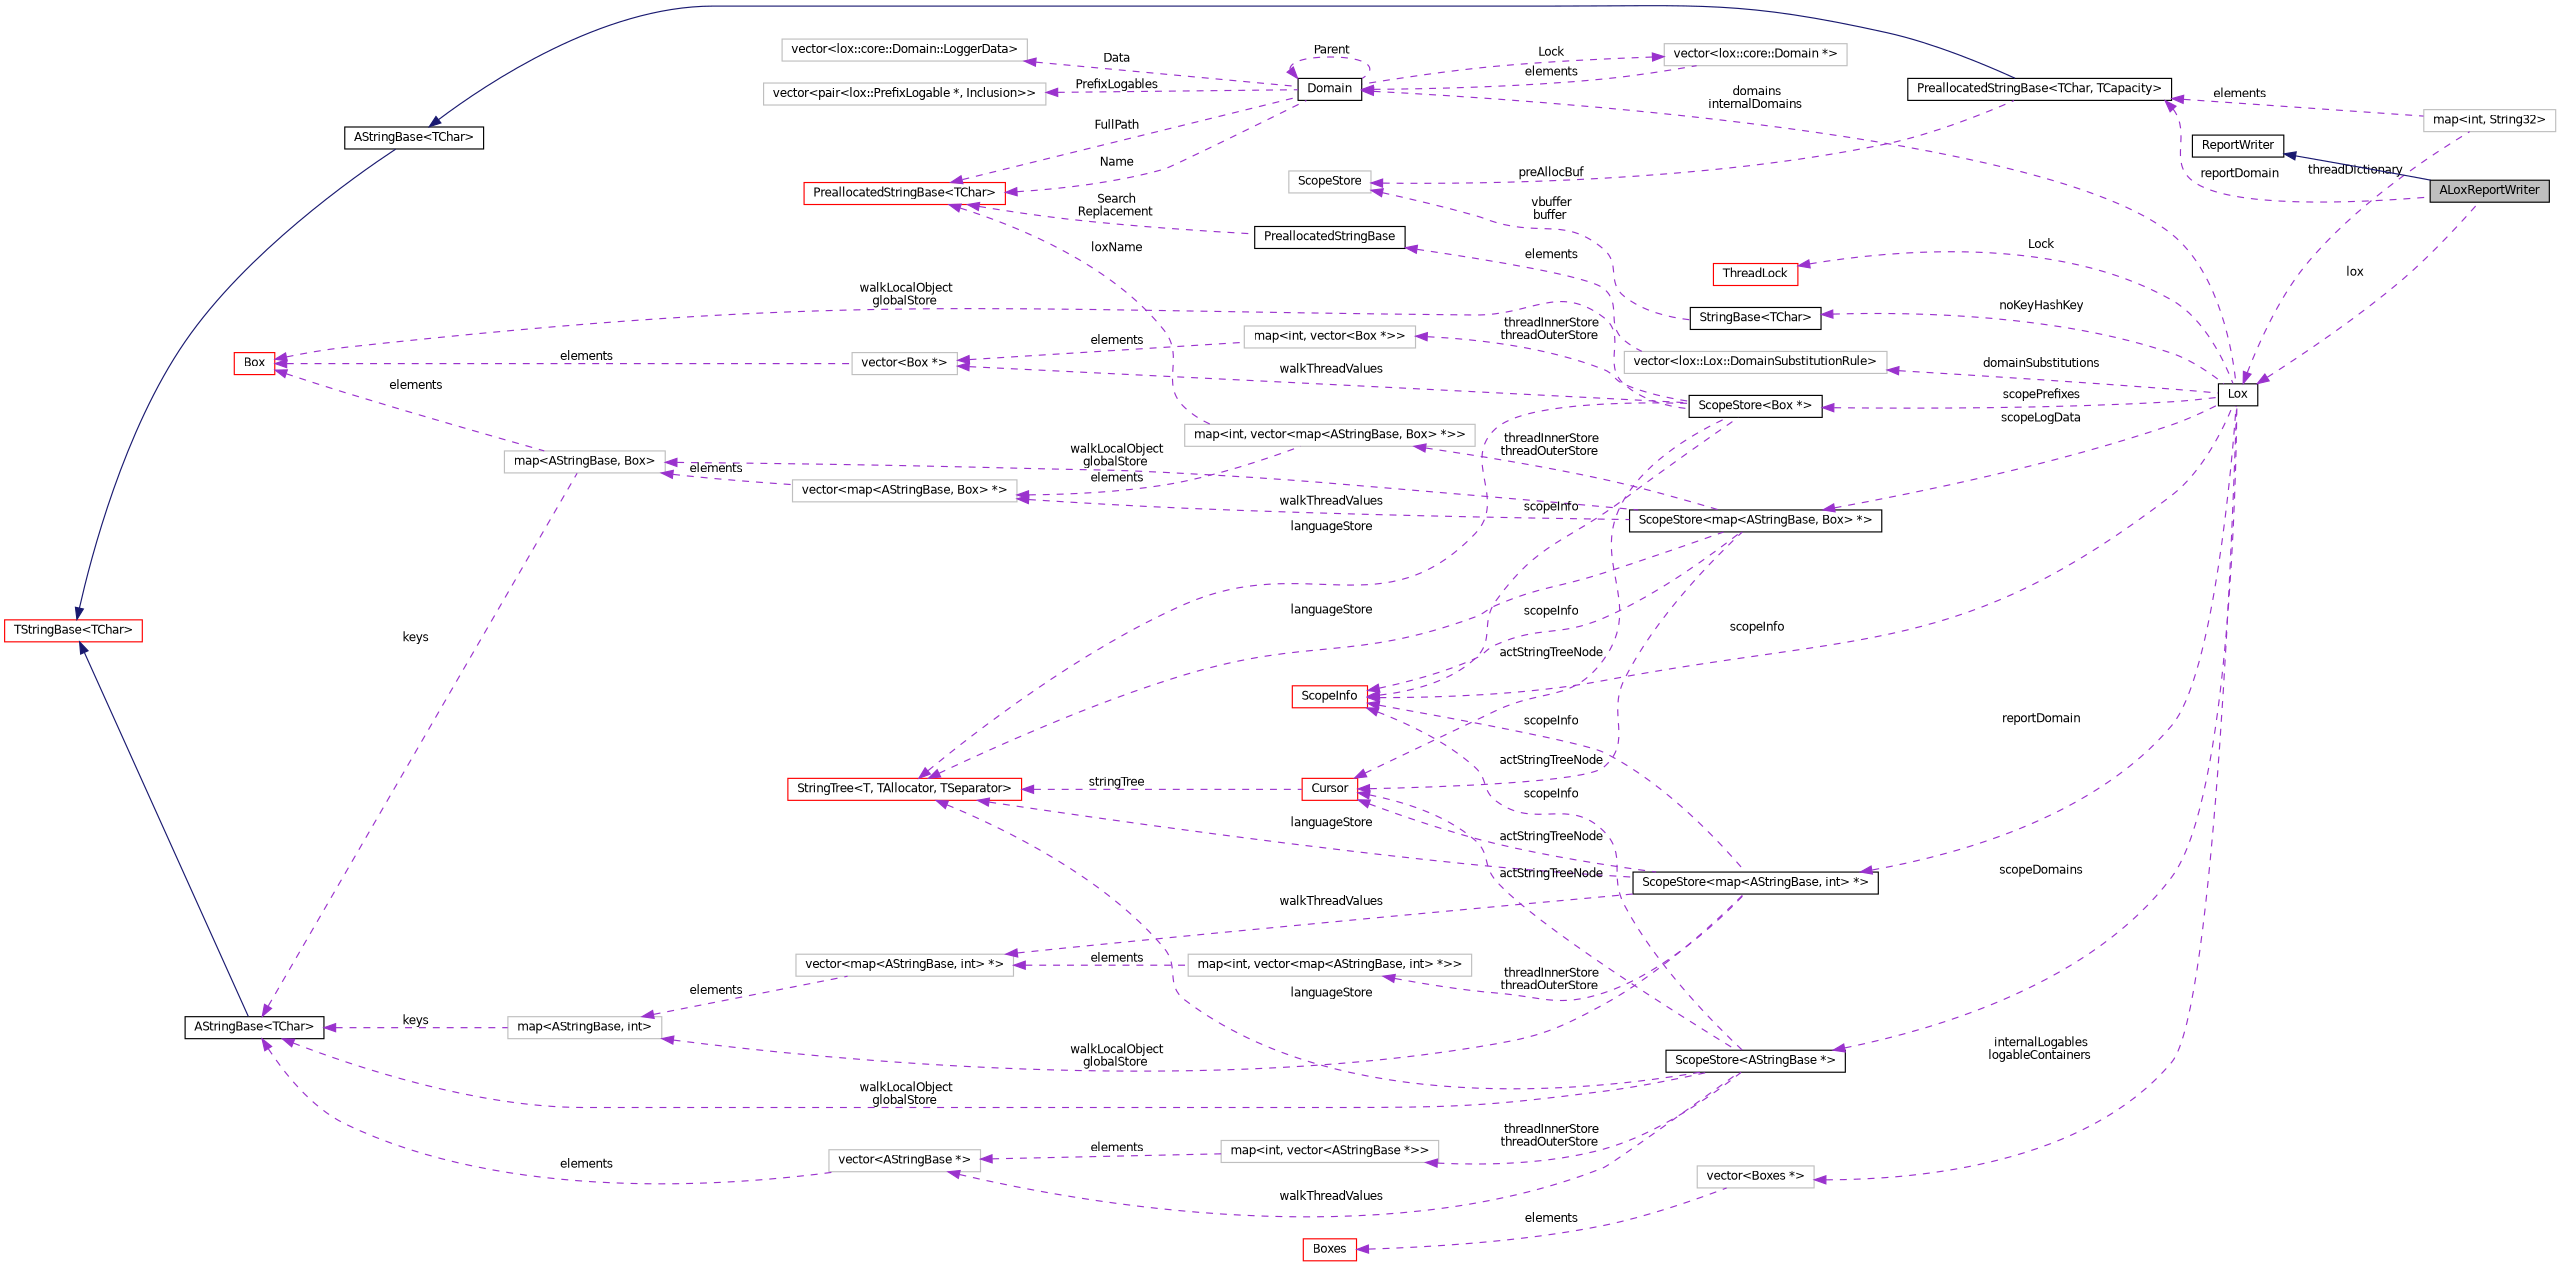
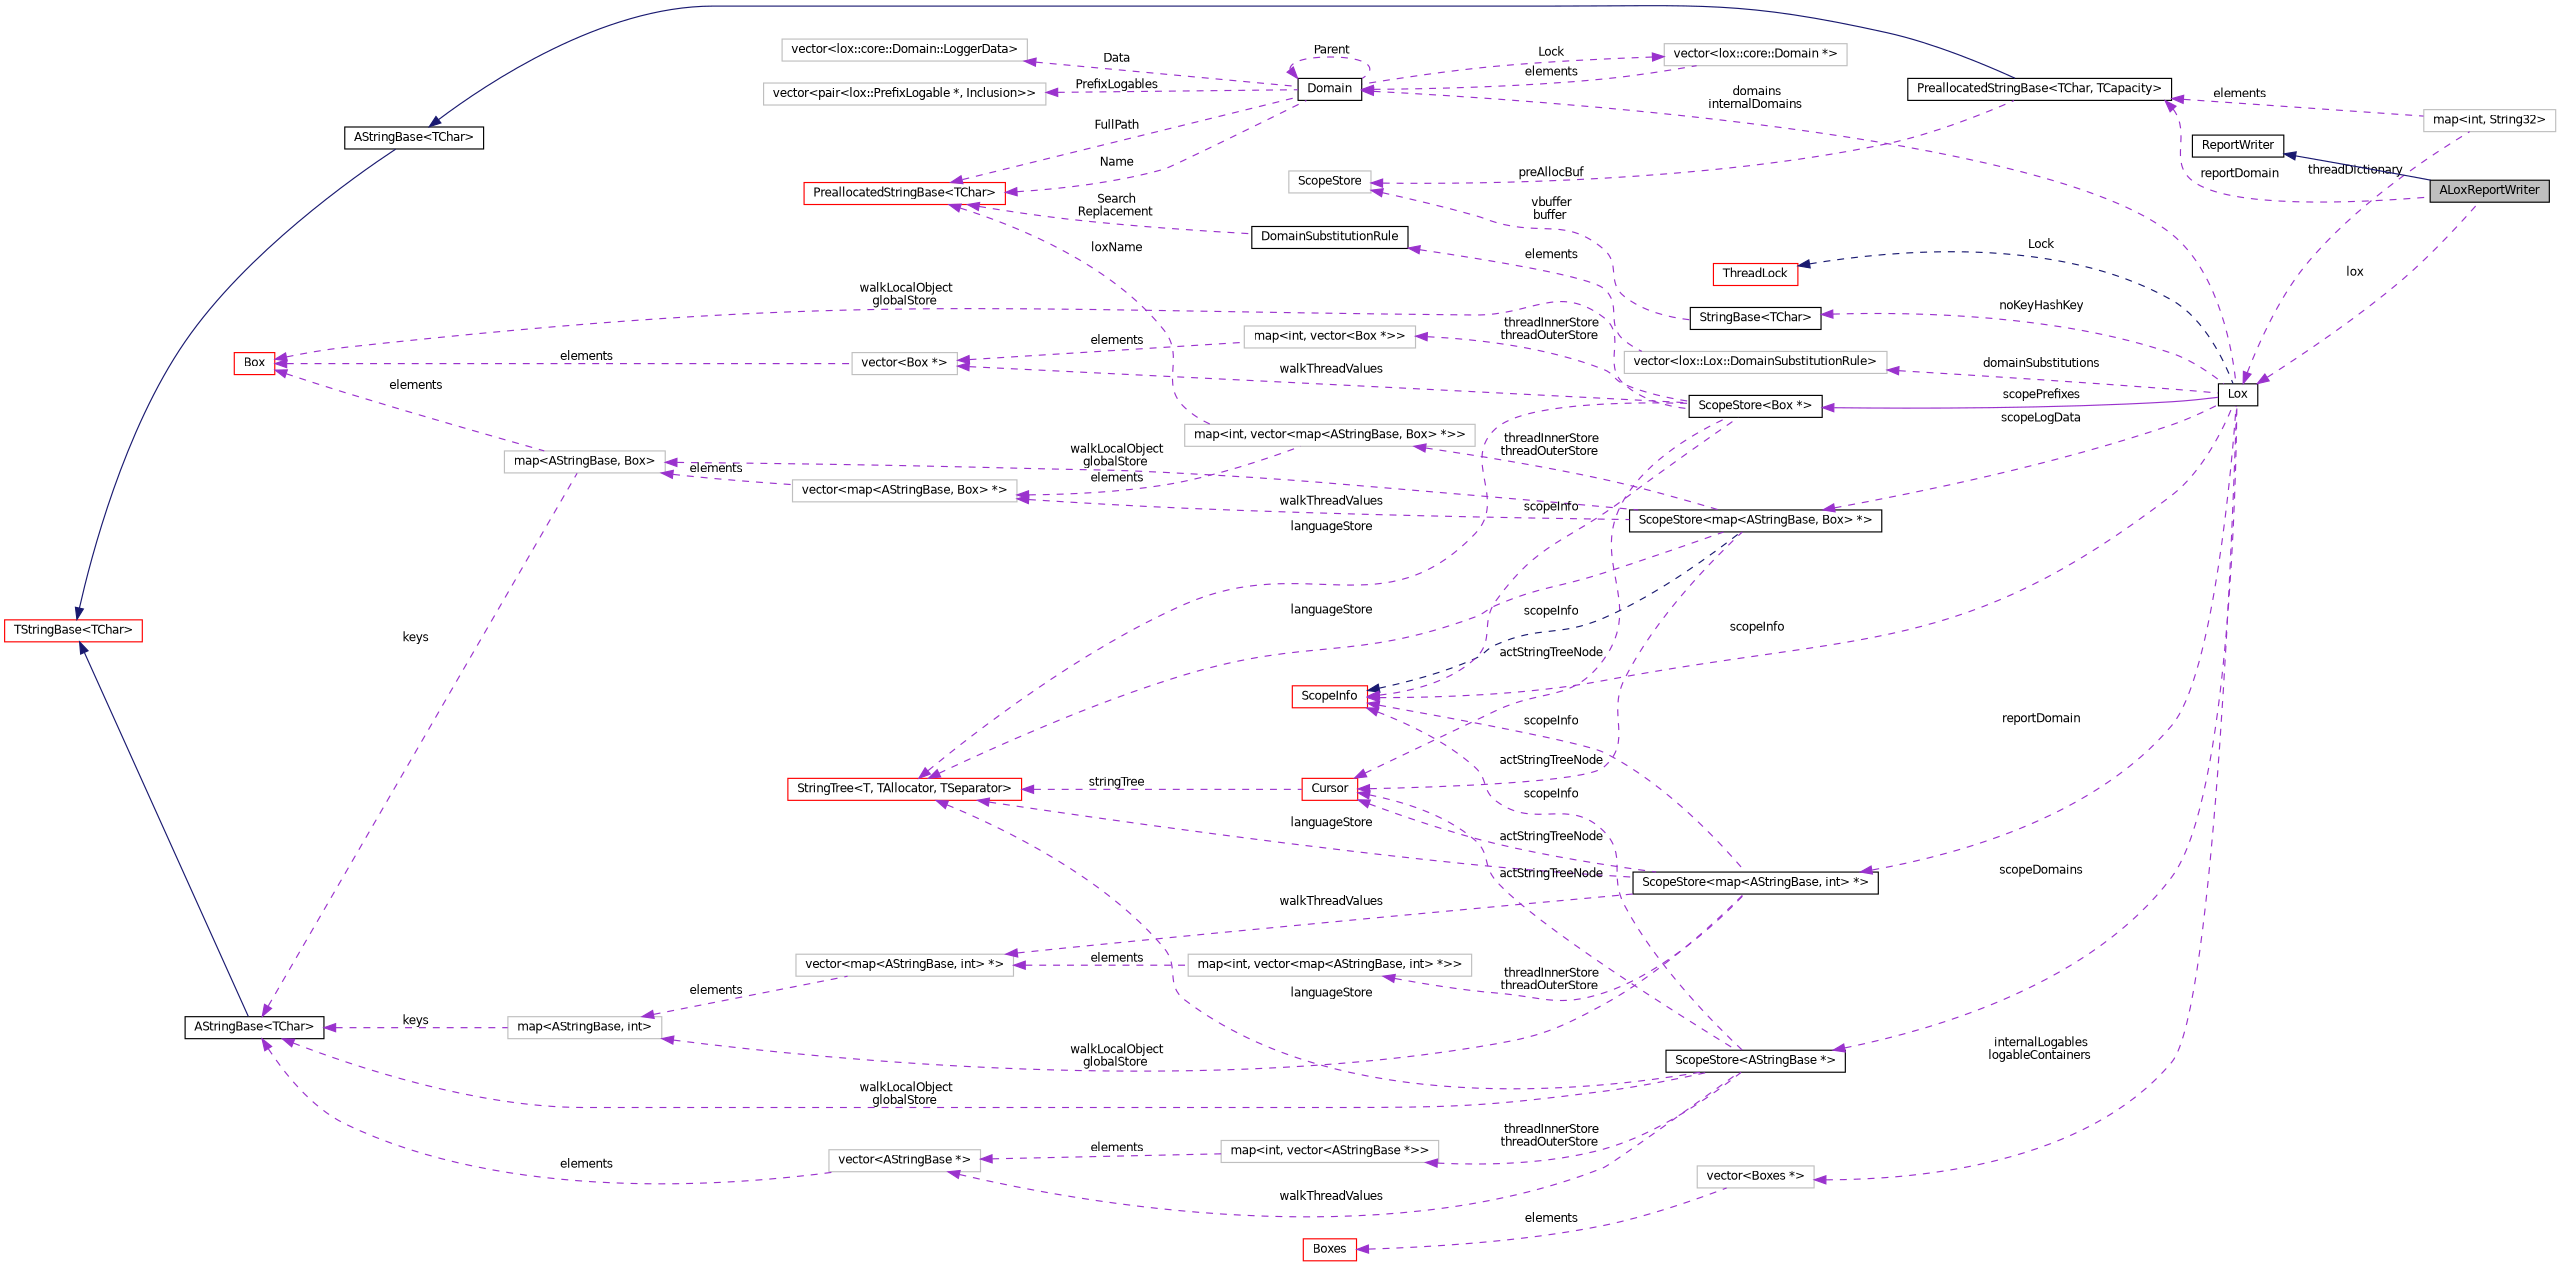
(1330, 238) -> (1330, 238)
(2047, 259) -> (2047, 259)
(2026, 407) -> (2026, 407)
(1568, 629) -> (1568, 629)
